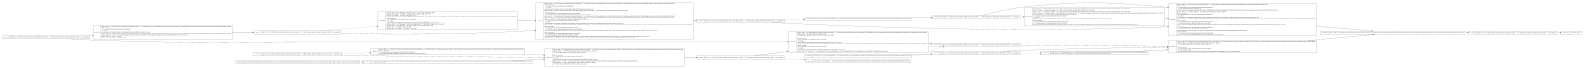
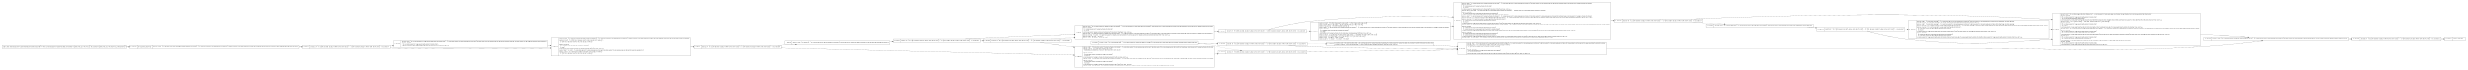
none -> (937, 41)
(528, 60) -> (300, 47)
